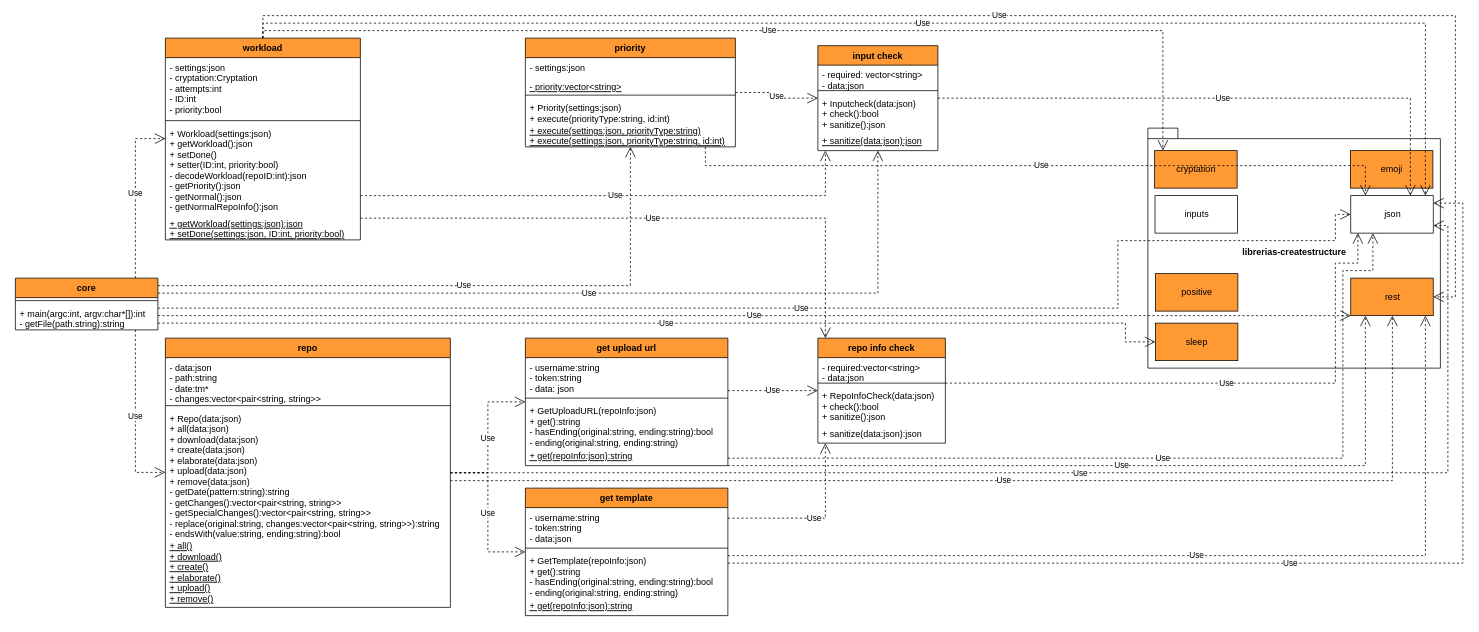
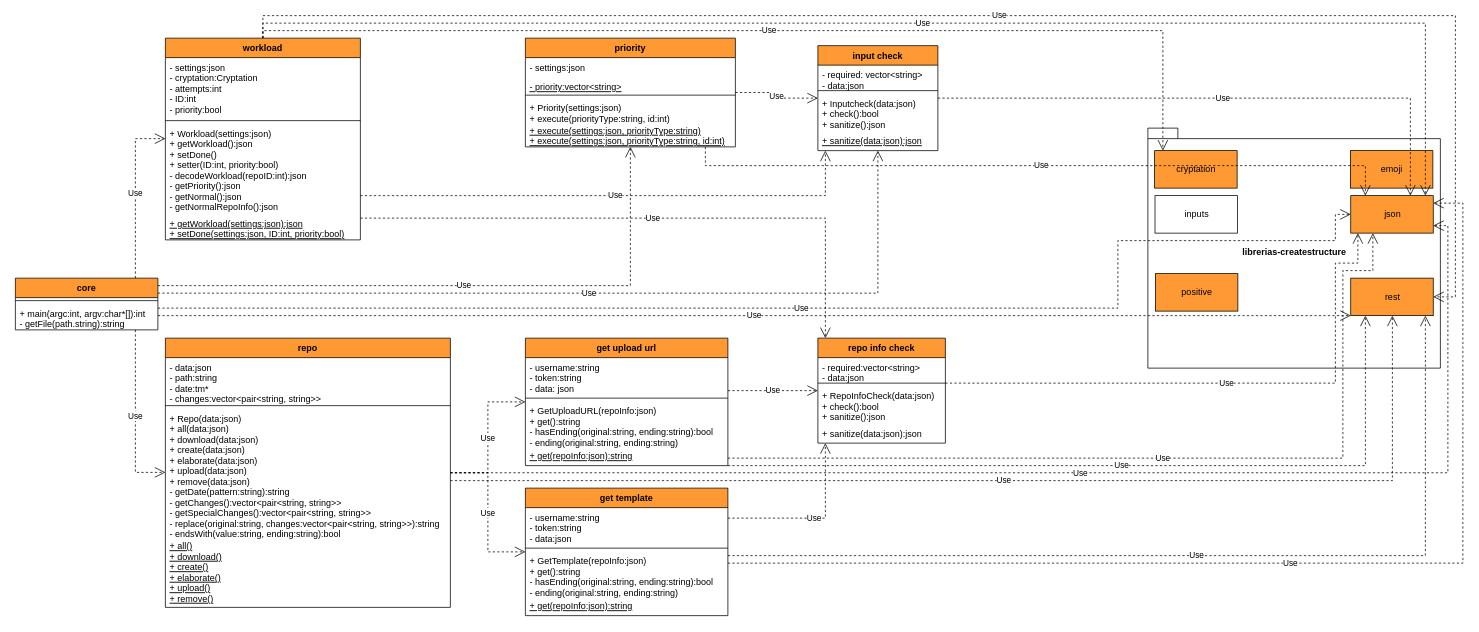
(1392, 214) -> (1392, 214)
(665, 323) -> none
(1197, 342) -> none
